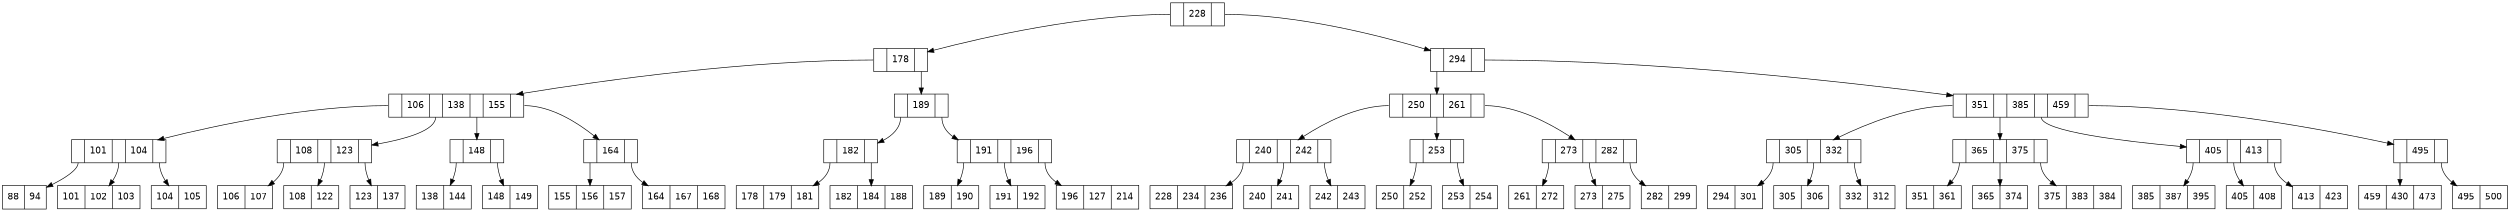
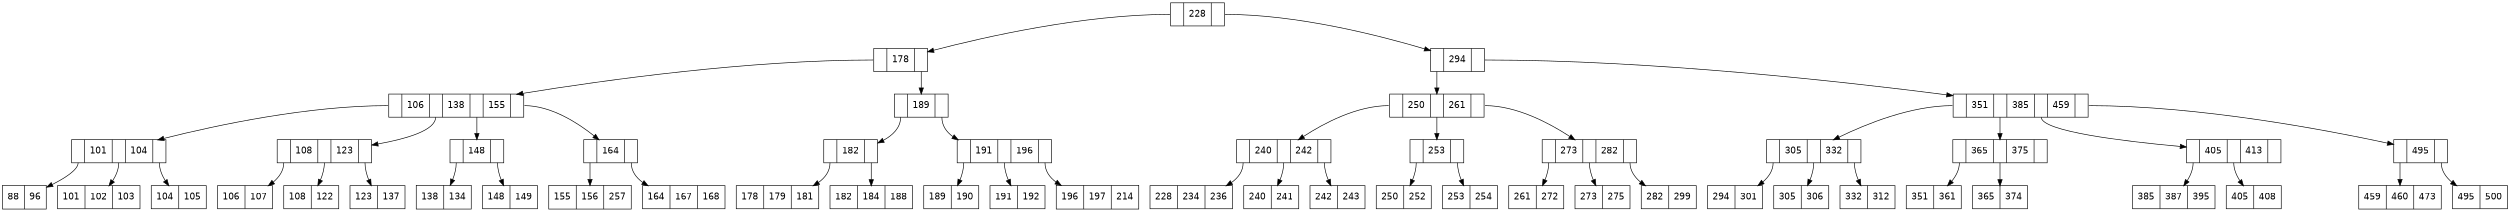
(35, 197) -> (35, 197)
(458, 197) -> (458, 197)
(618, 197) -> (618, 197)
(1098, 197) -> (1098, 197)
(2080, 197) -> none
(2320, 197) -> none
(2400, 197) -> (2400, 197)
